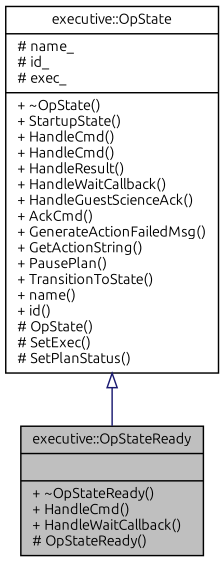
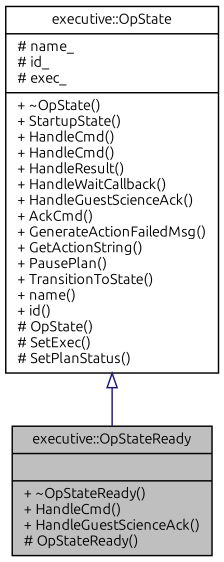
(107, 525) -> (112, 525)
